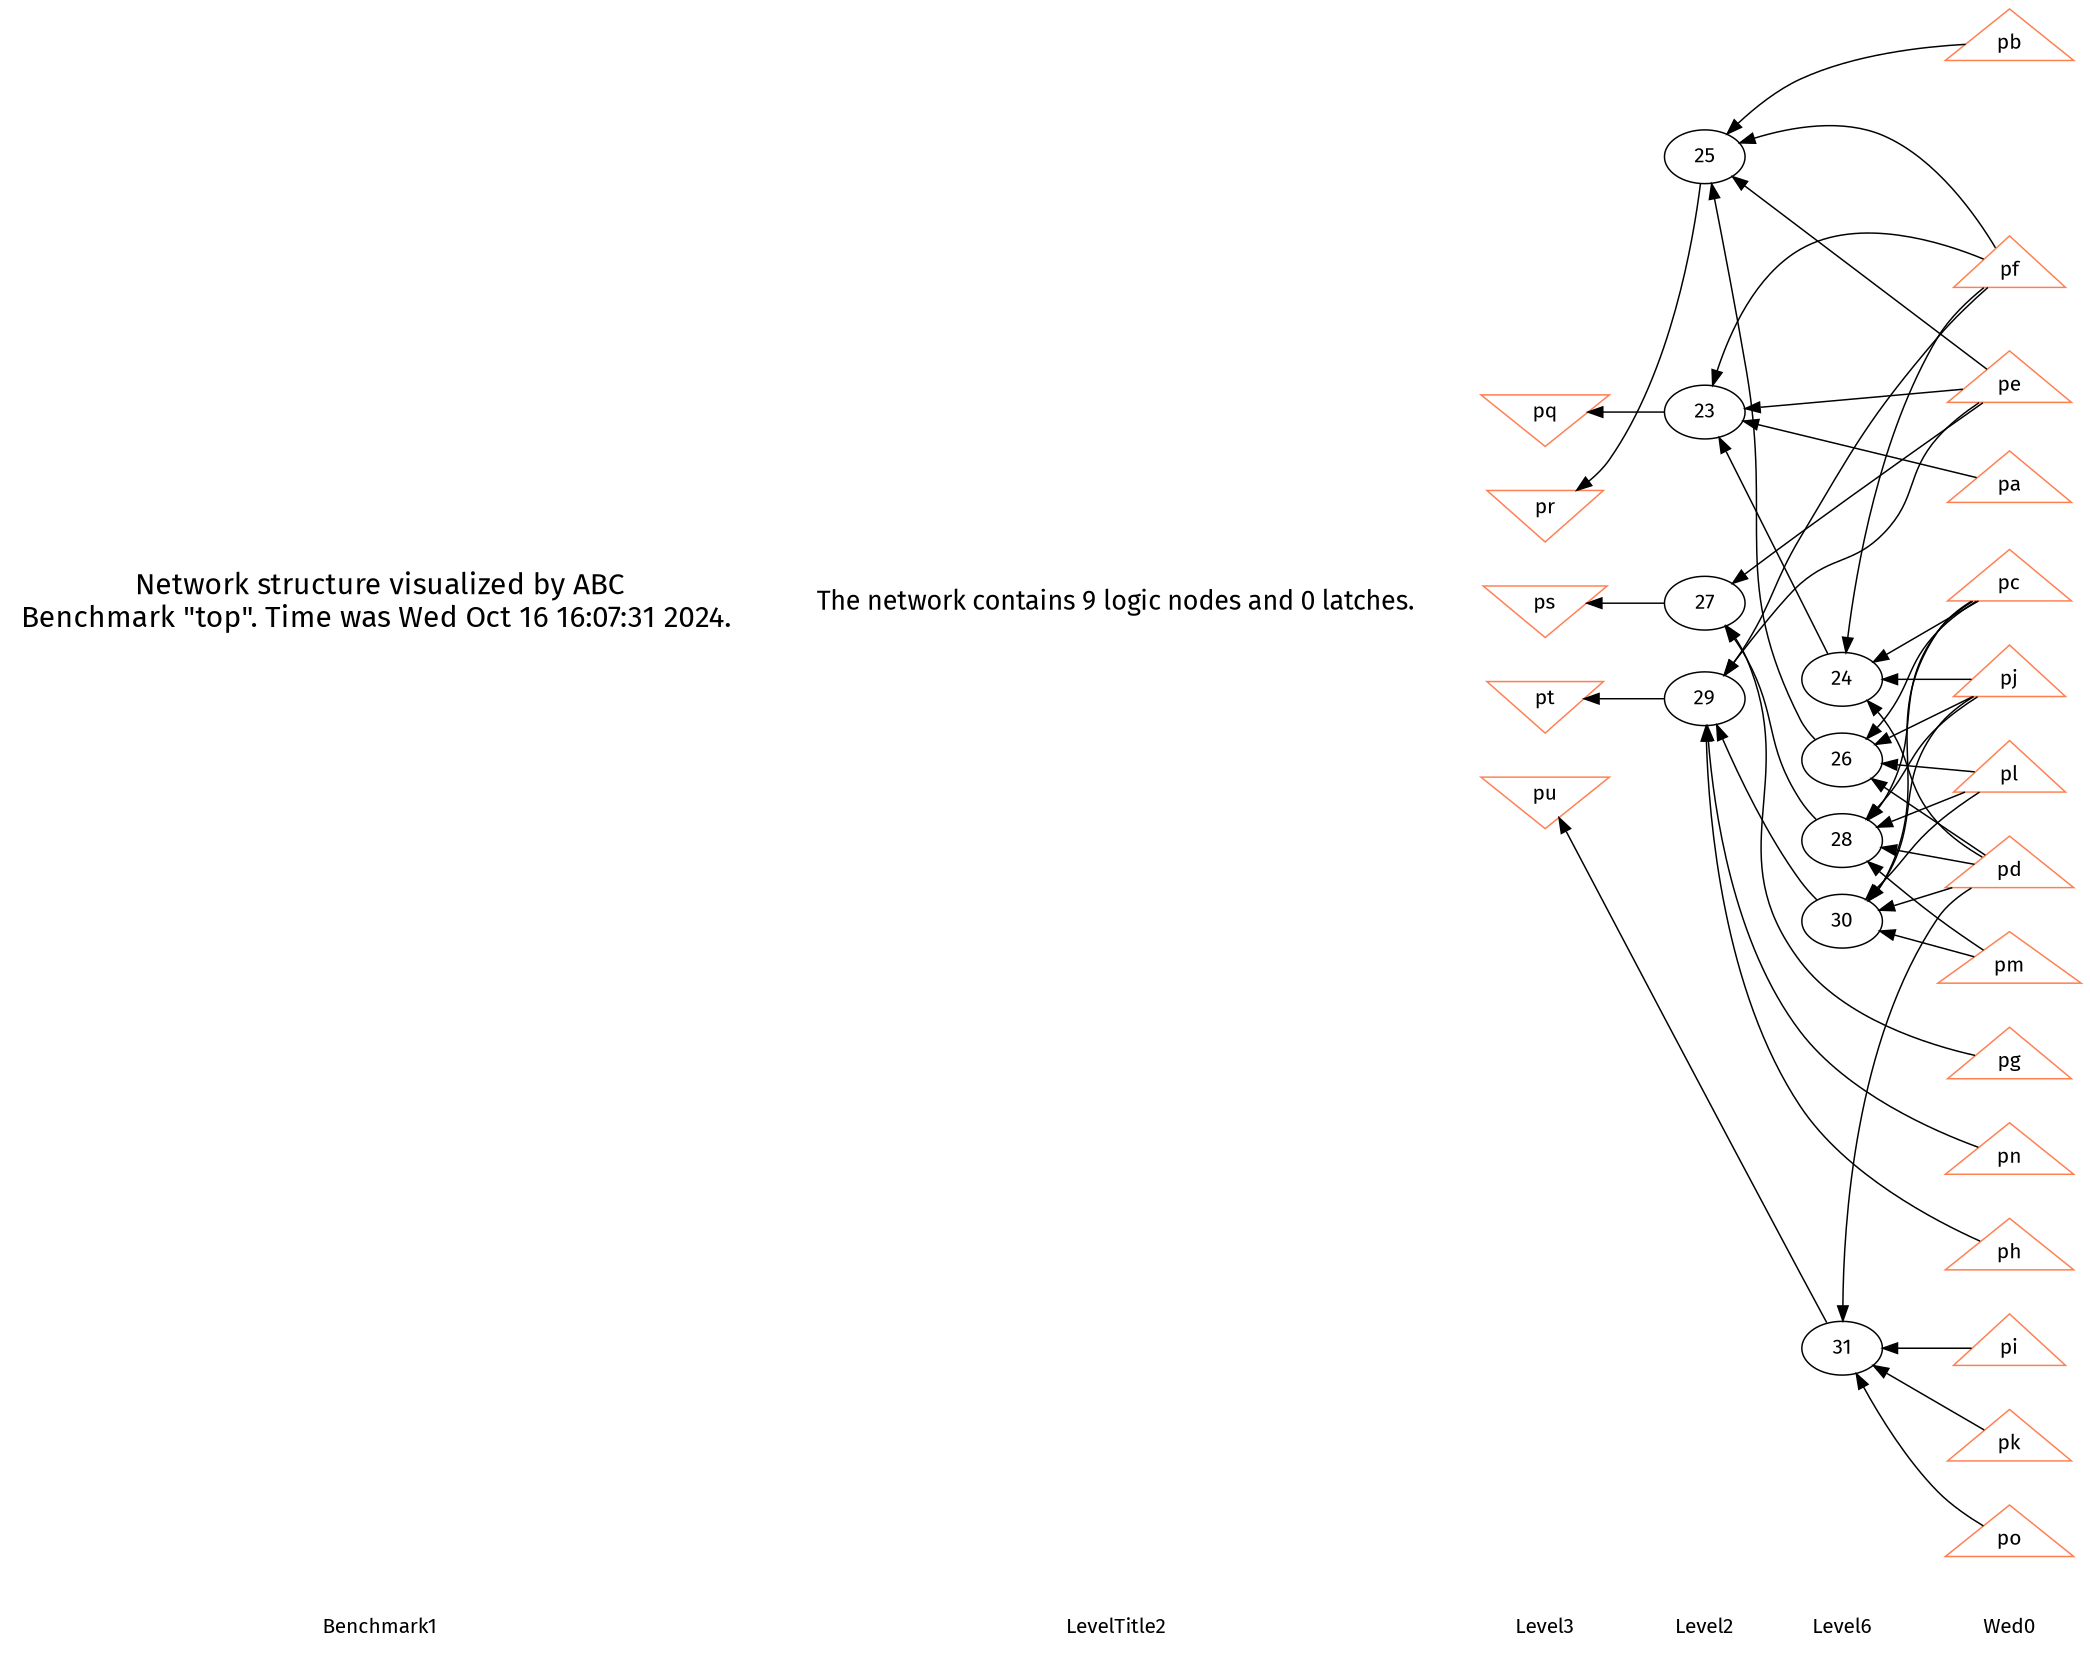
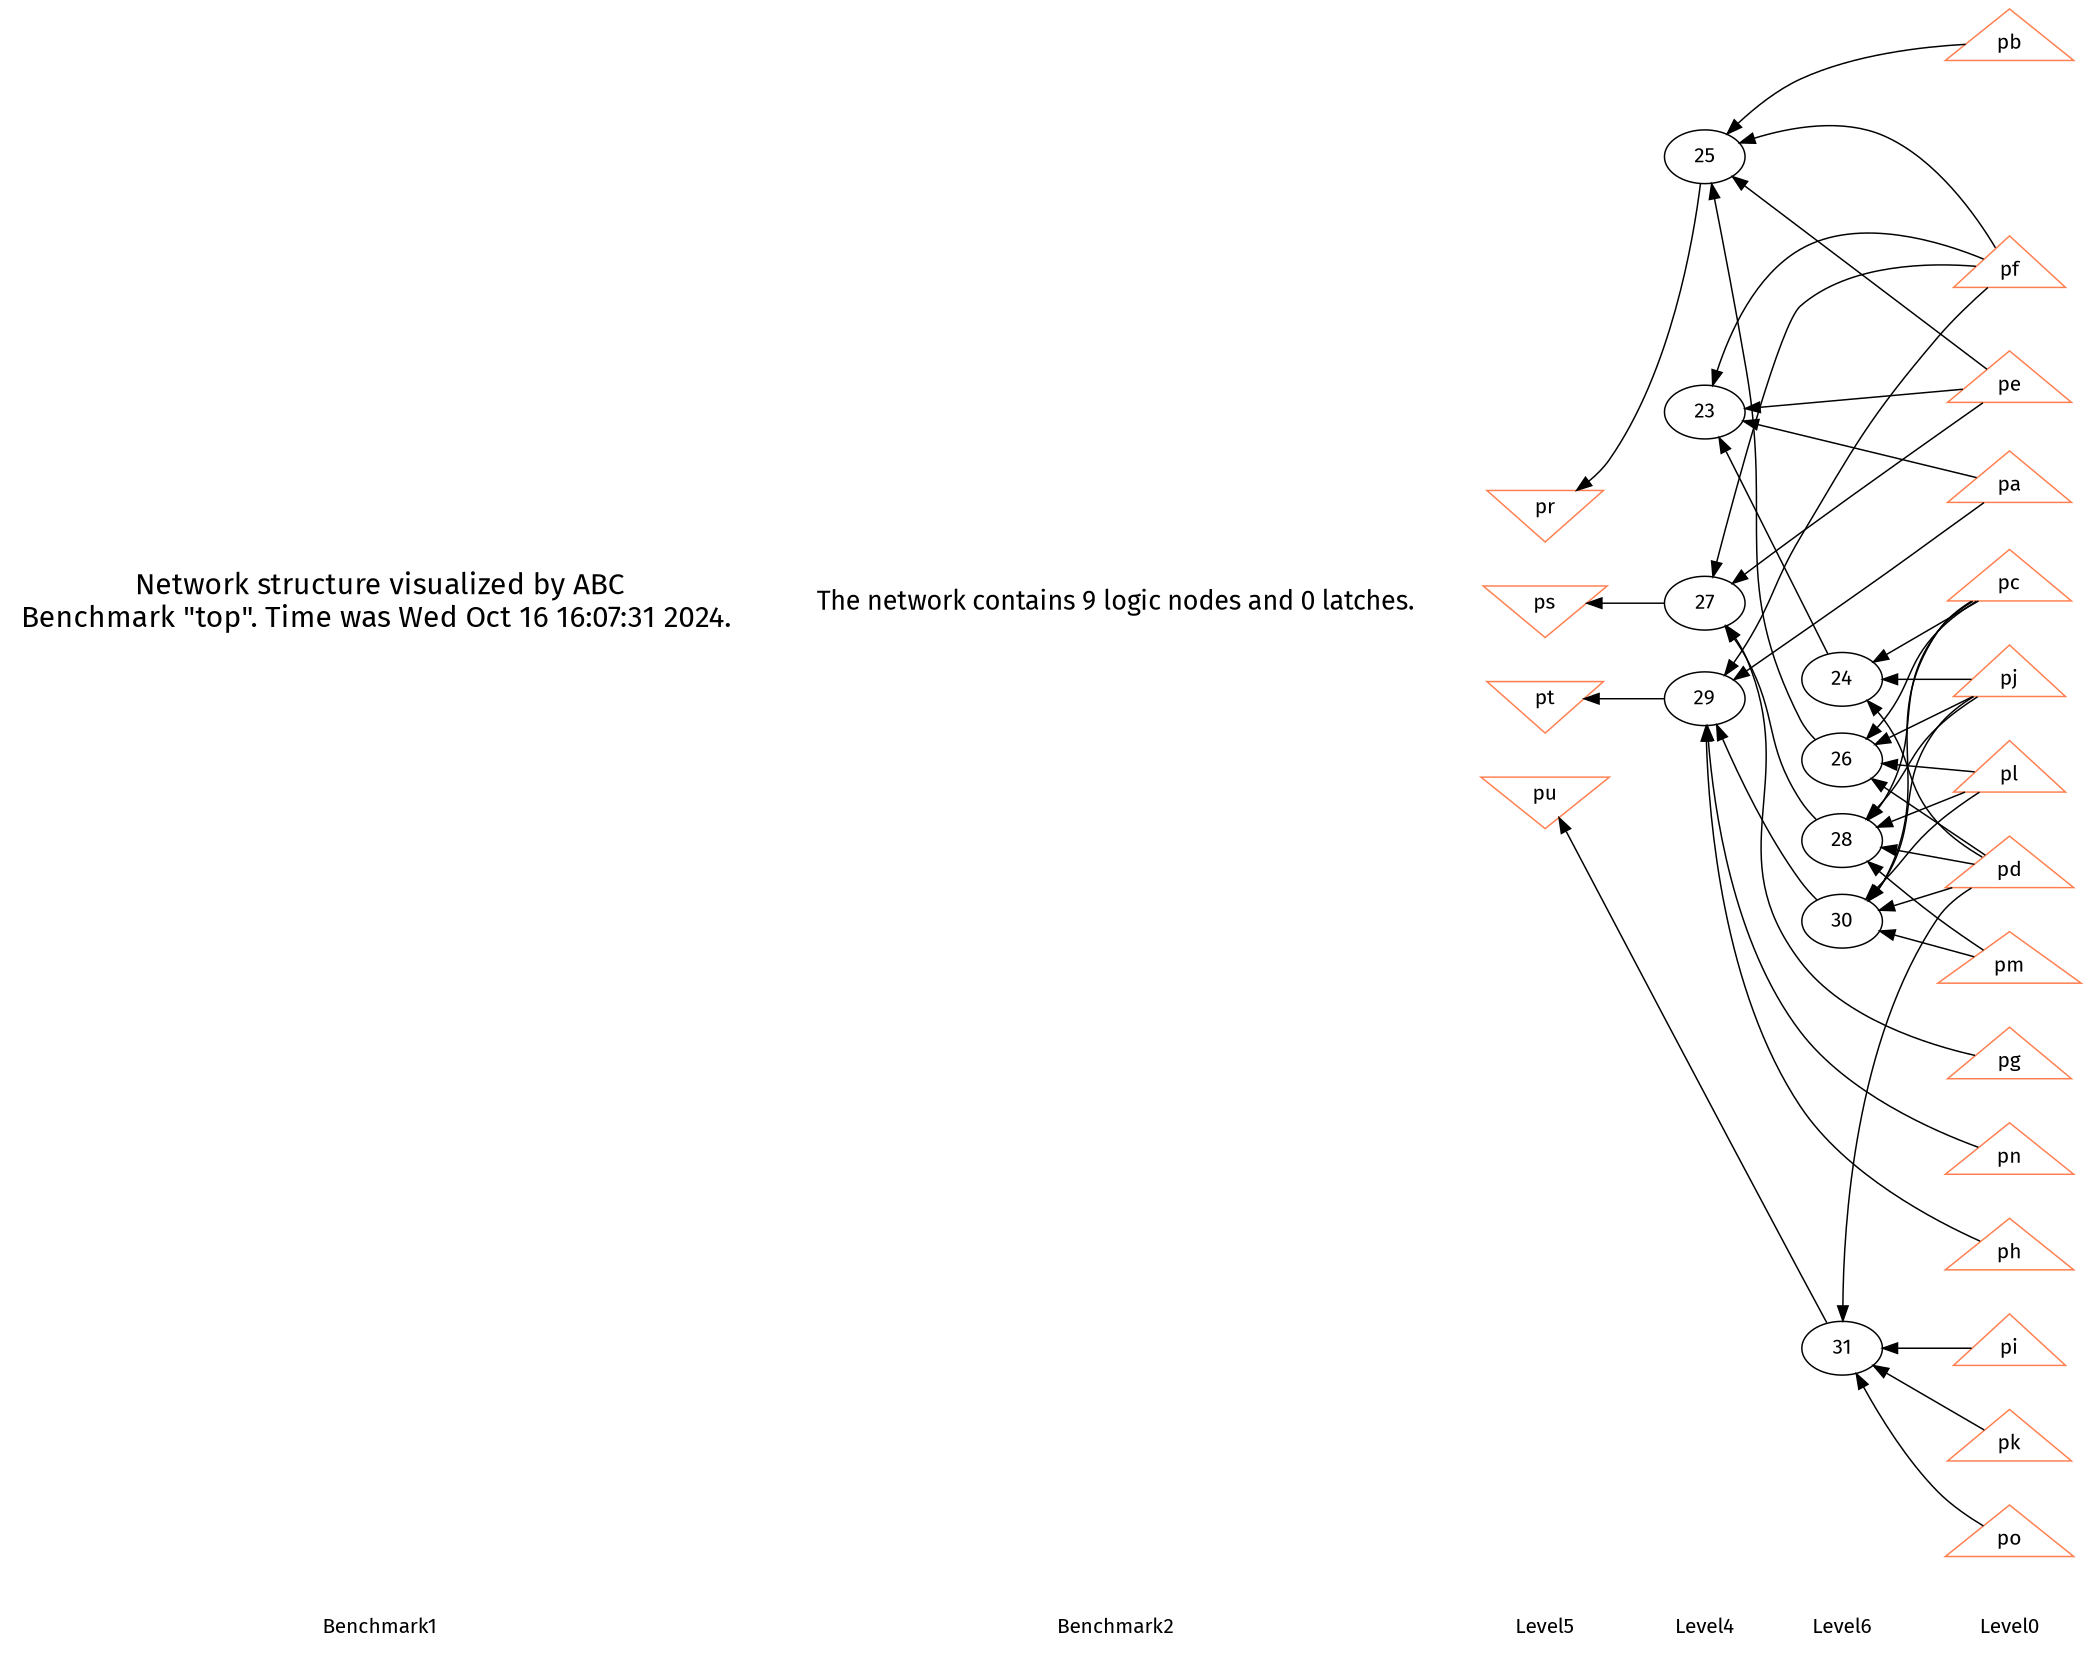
(1545, 412) -> none
(1891, 441) -> (1781, 344)
(1877, 539) -> (1866, 588)
(1116, 1627) -> (1116, 1627)
(1545, 1627) -> (1545, 1627)
(1705, 1627) -> (1705, 1627)
(2010, 1627) -> (2010, 1627)
